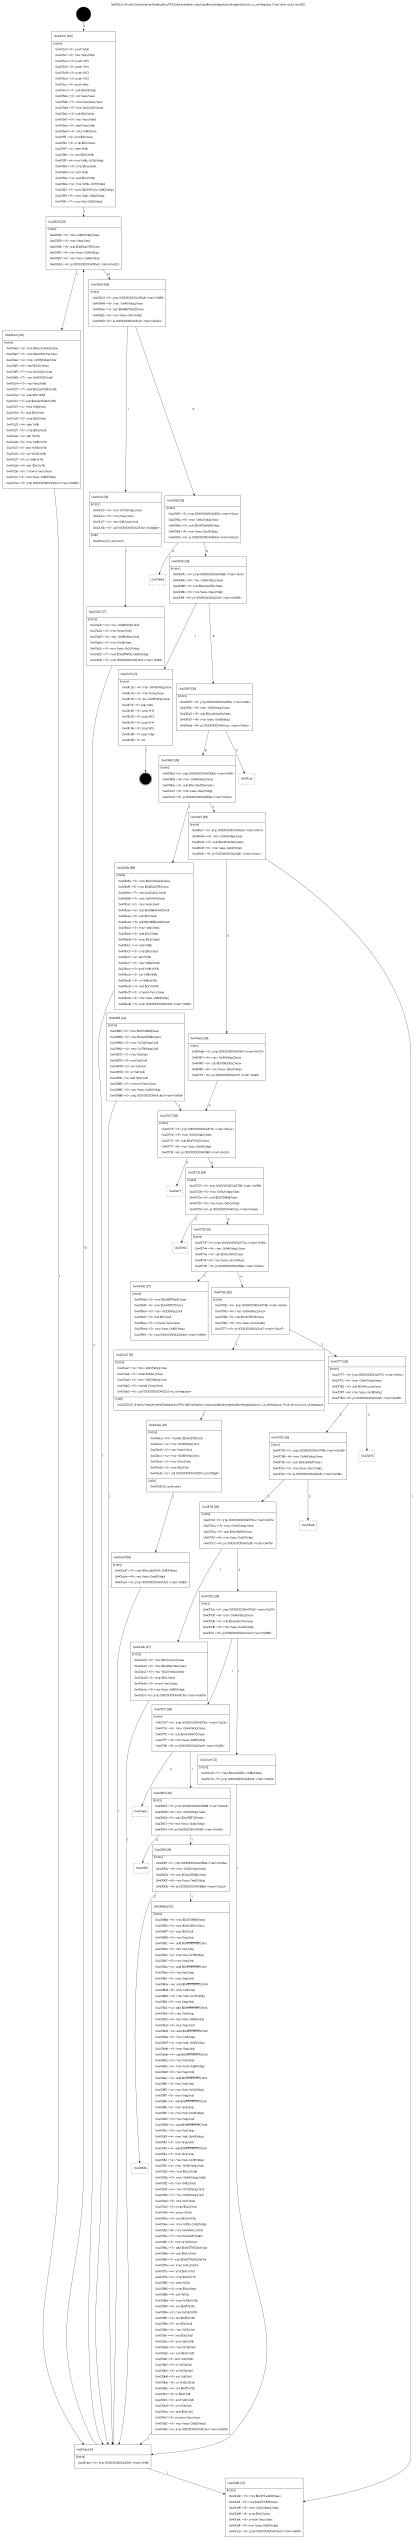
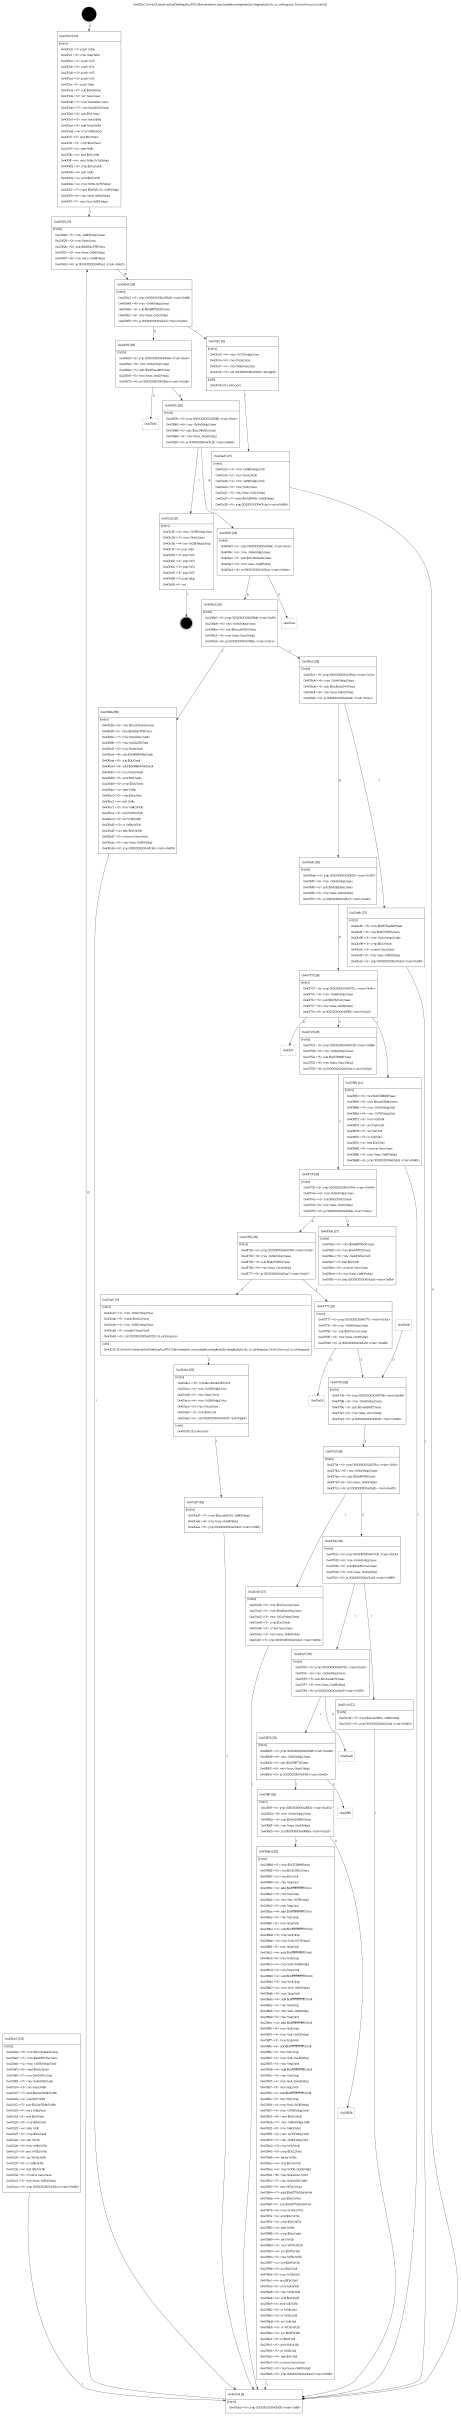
(70, 299) -> none
(177, 1105) -> (385, 1045)
(180, 1248) -> none
(308, 1499) -> (394, 1354)
(185, 2481) -> (424, 1730)
